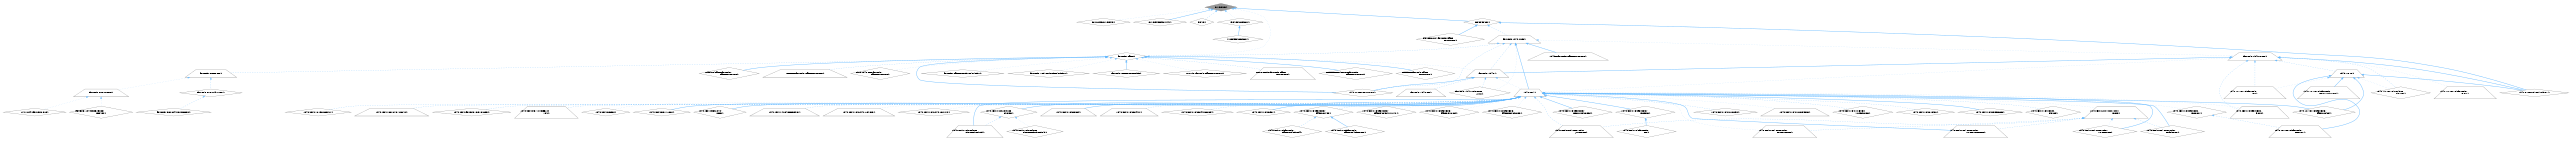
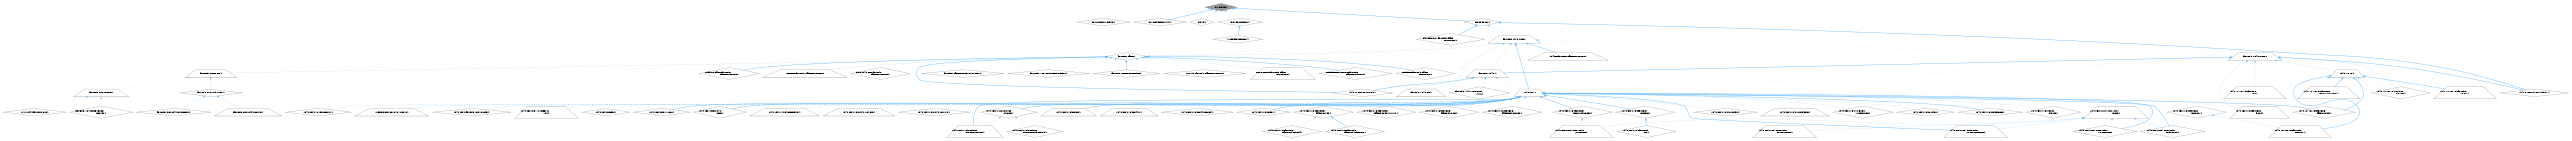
(2443, 81) -> (2405, 82)
none -> (248, 112)
(392, 112) -> (392, 112)
(1547, 114) -> (1582, 123)
